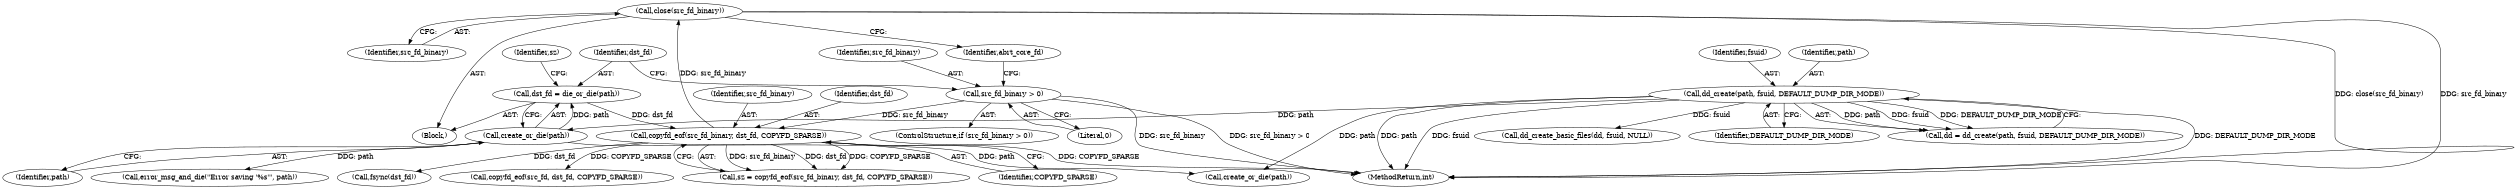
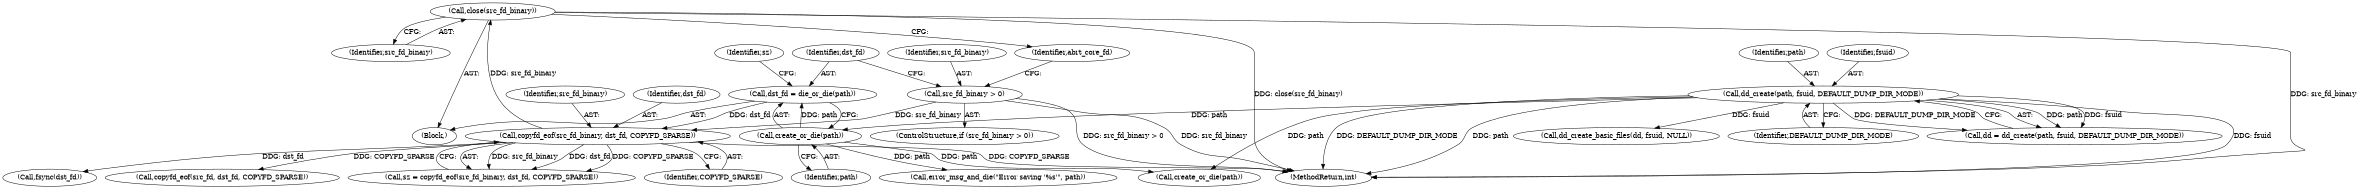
(1095, 136) -> none
